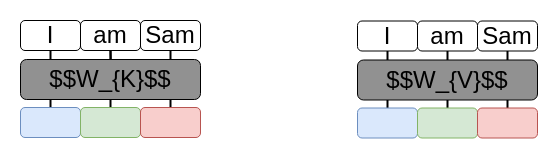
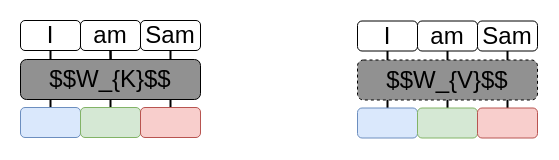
(448, 80) -> (448, 80)
